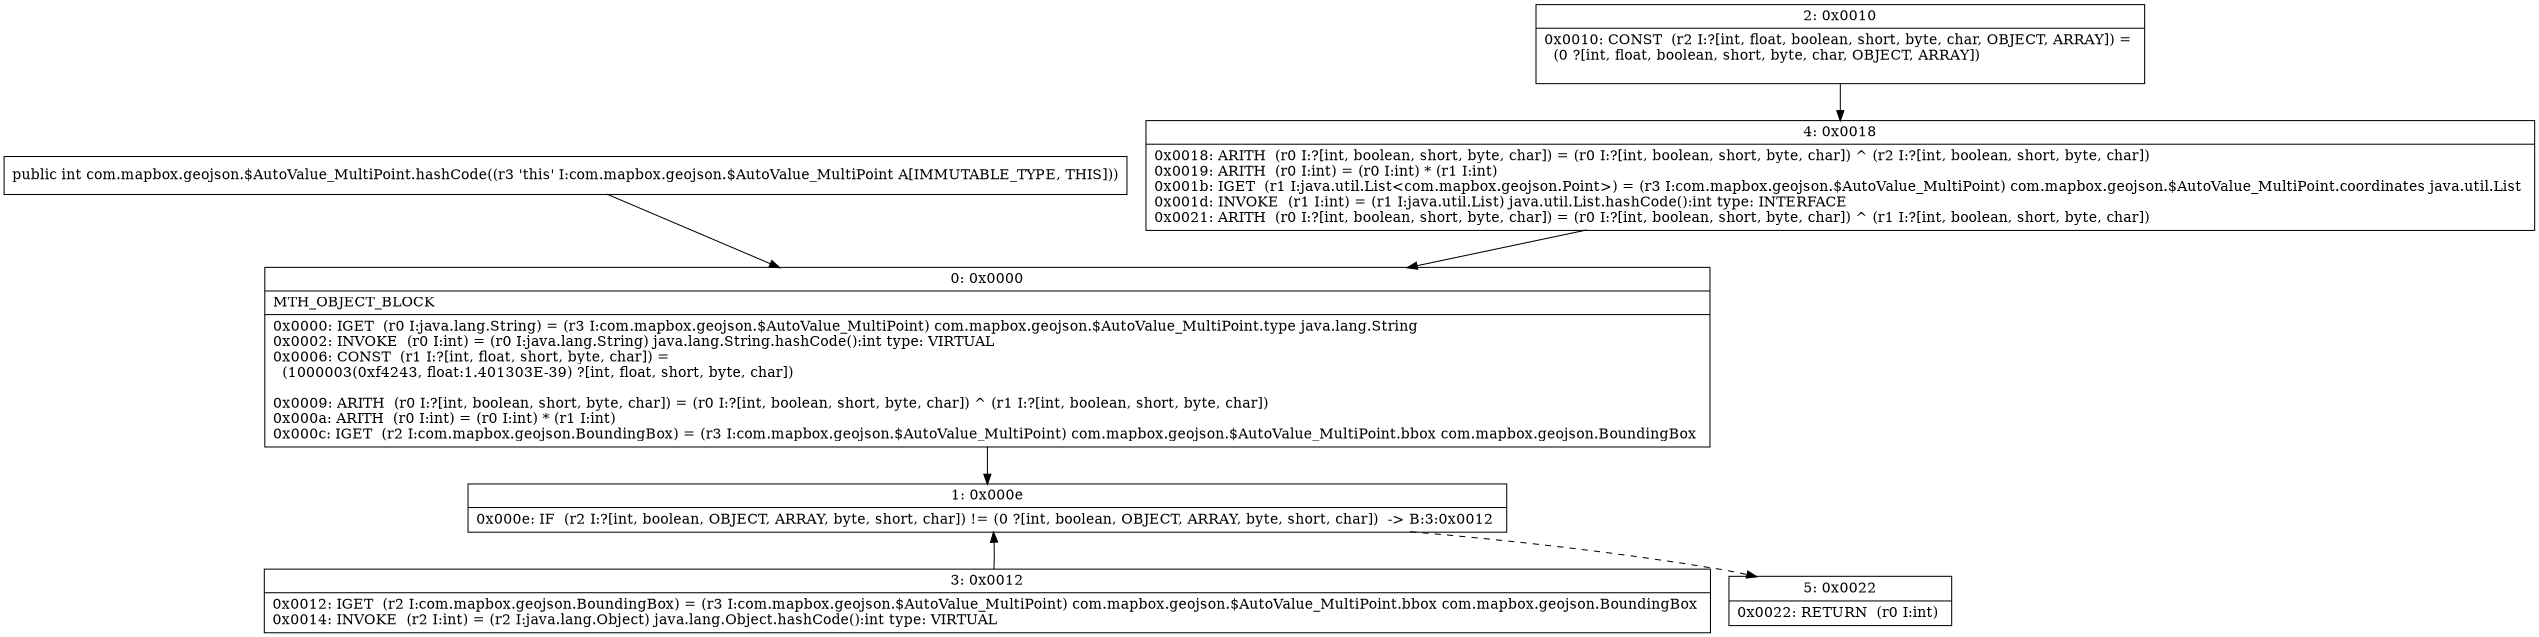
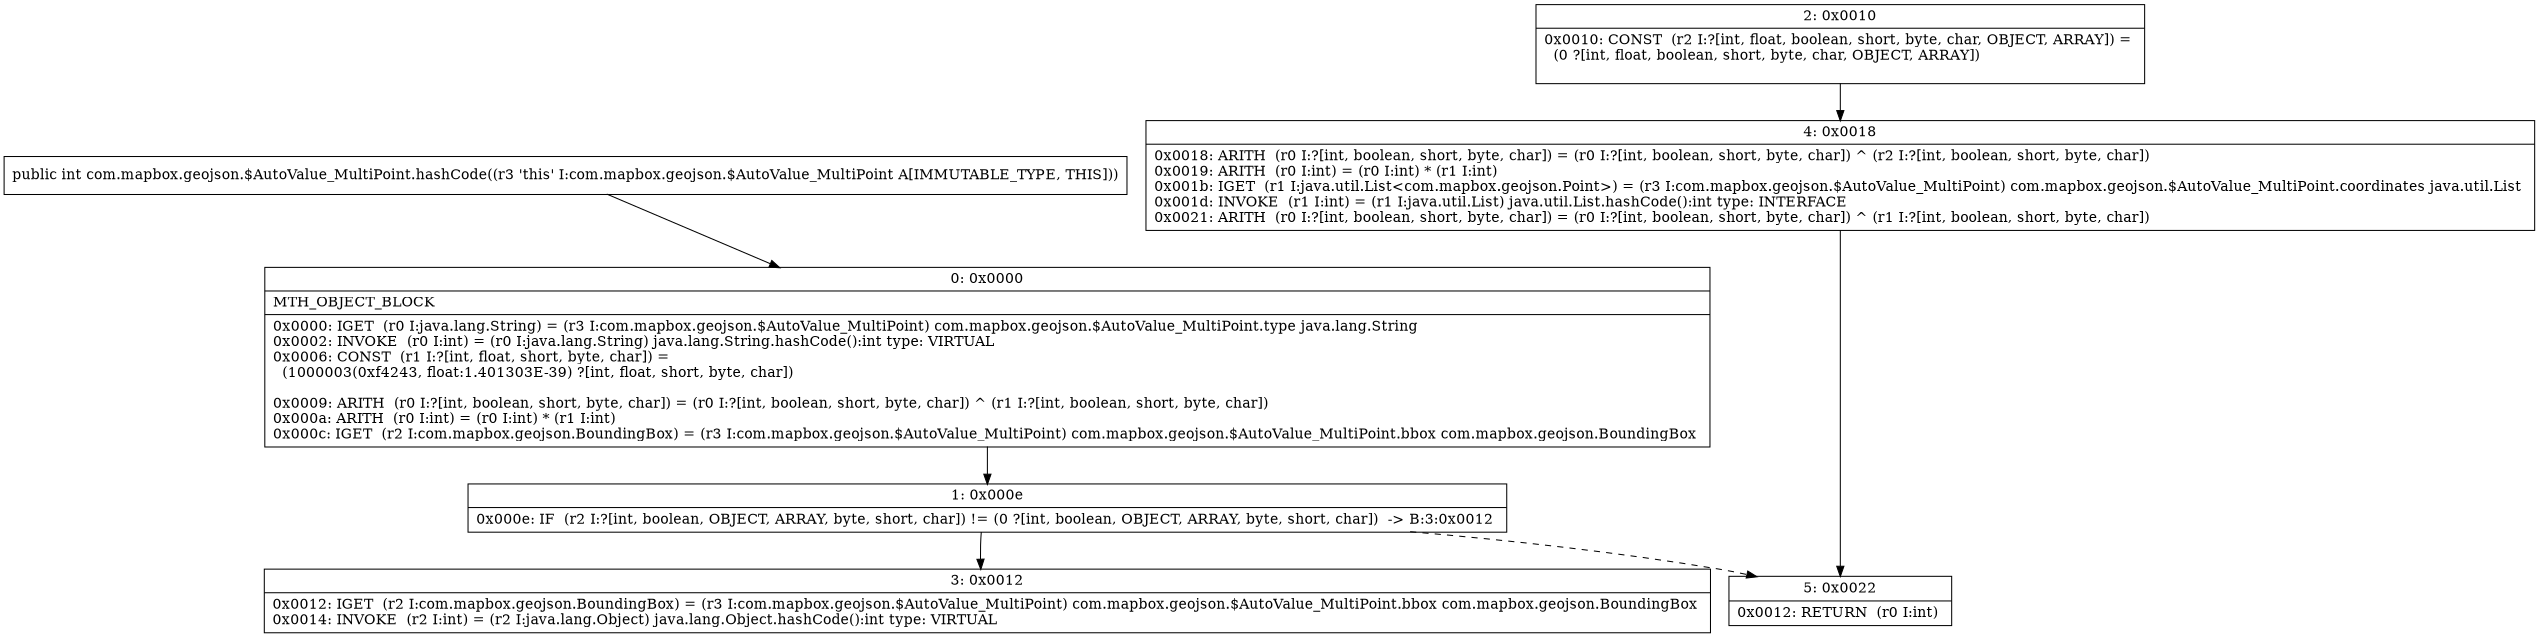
(1502, 248) -> (1840, 398)
(994, 556) -> (981, 546)
(1840, 613) -> (1840, 613)
